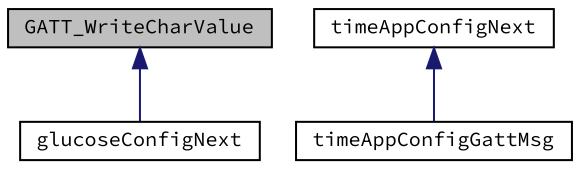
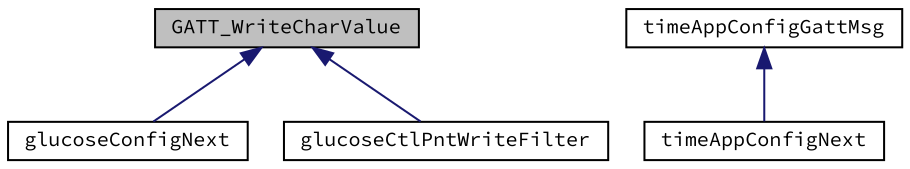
(434, 95) -> (764, 95)
none -> (446, 141)
